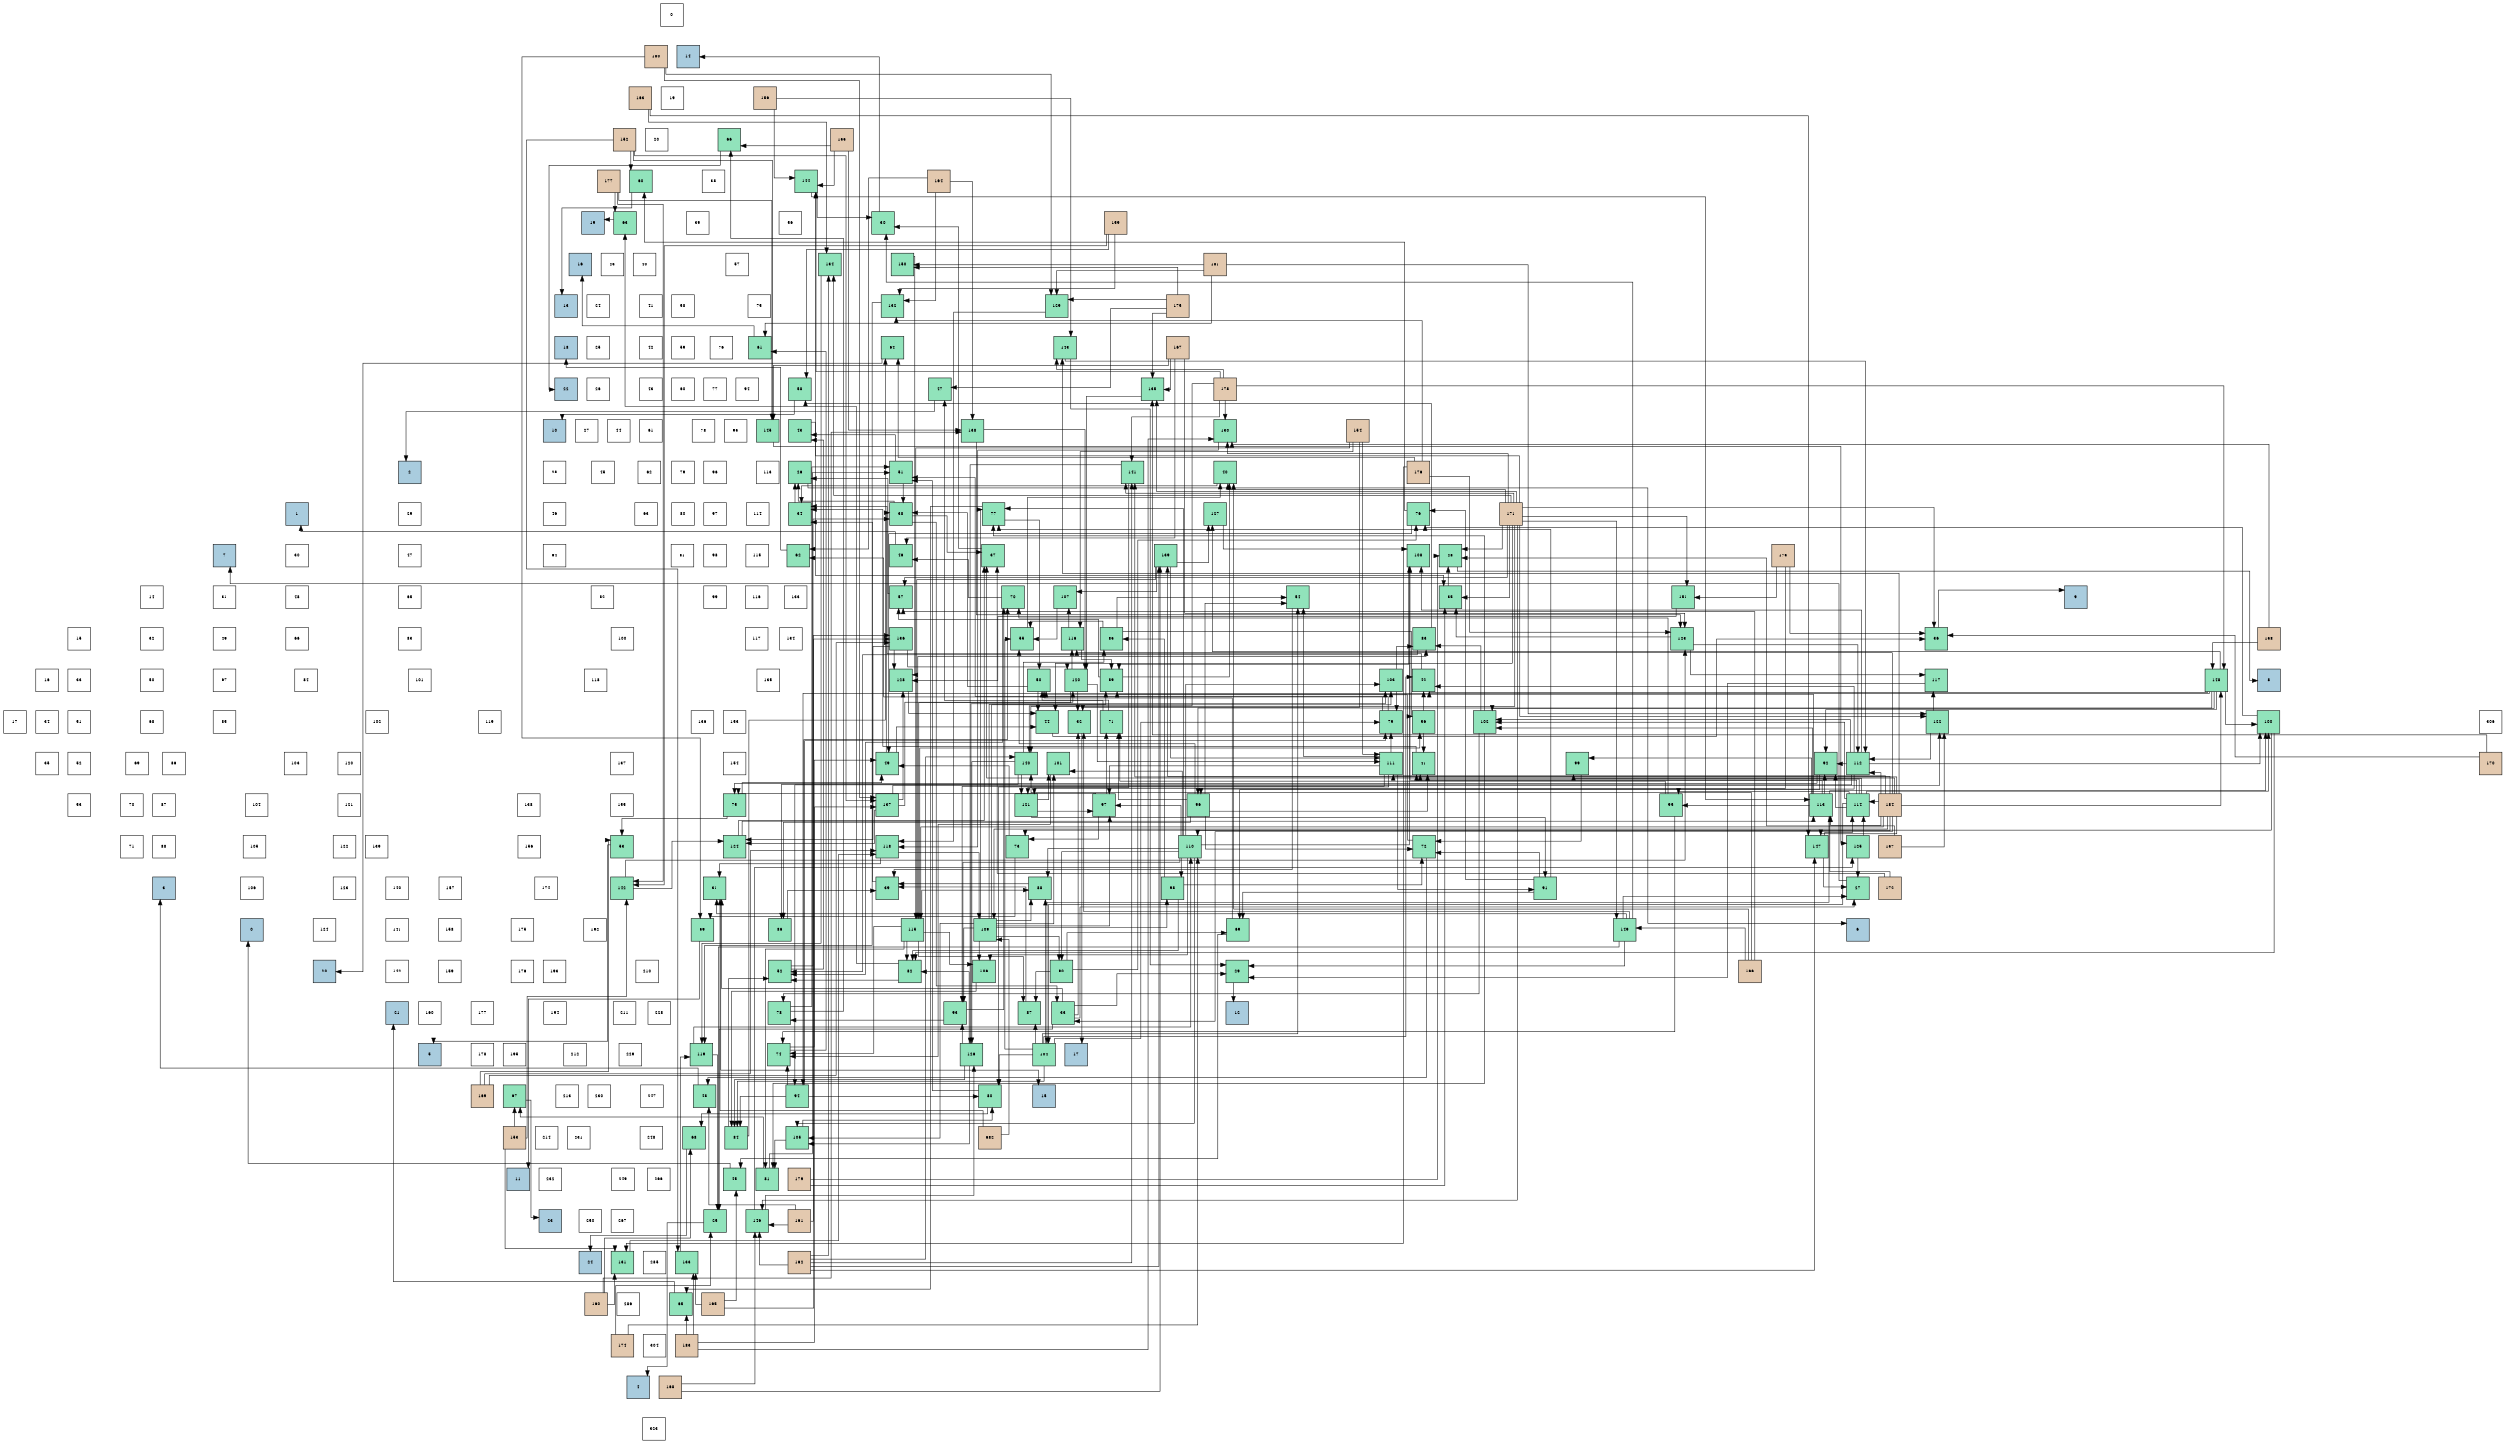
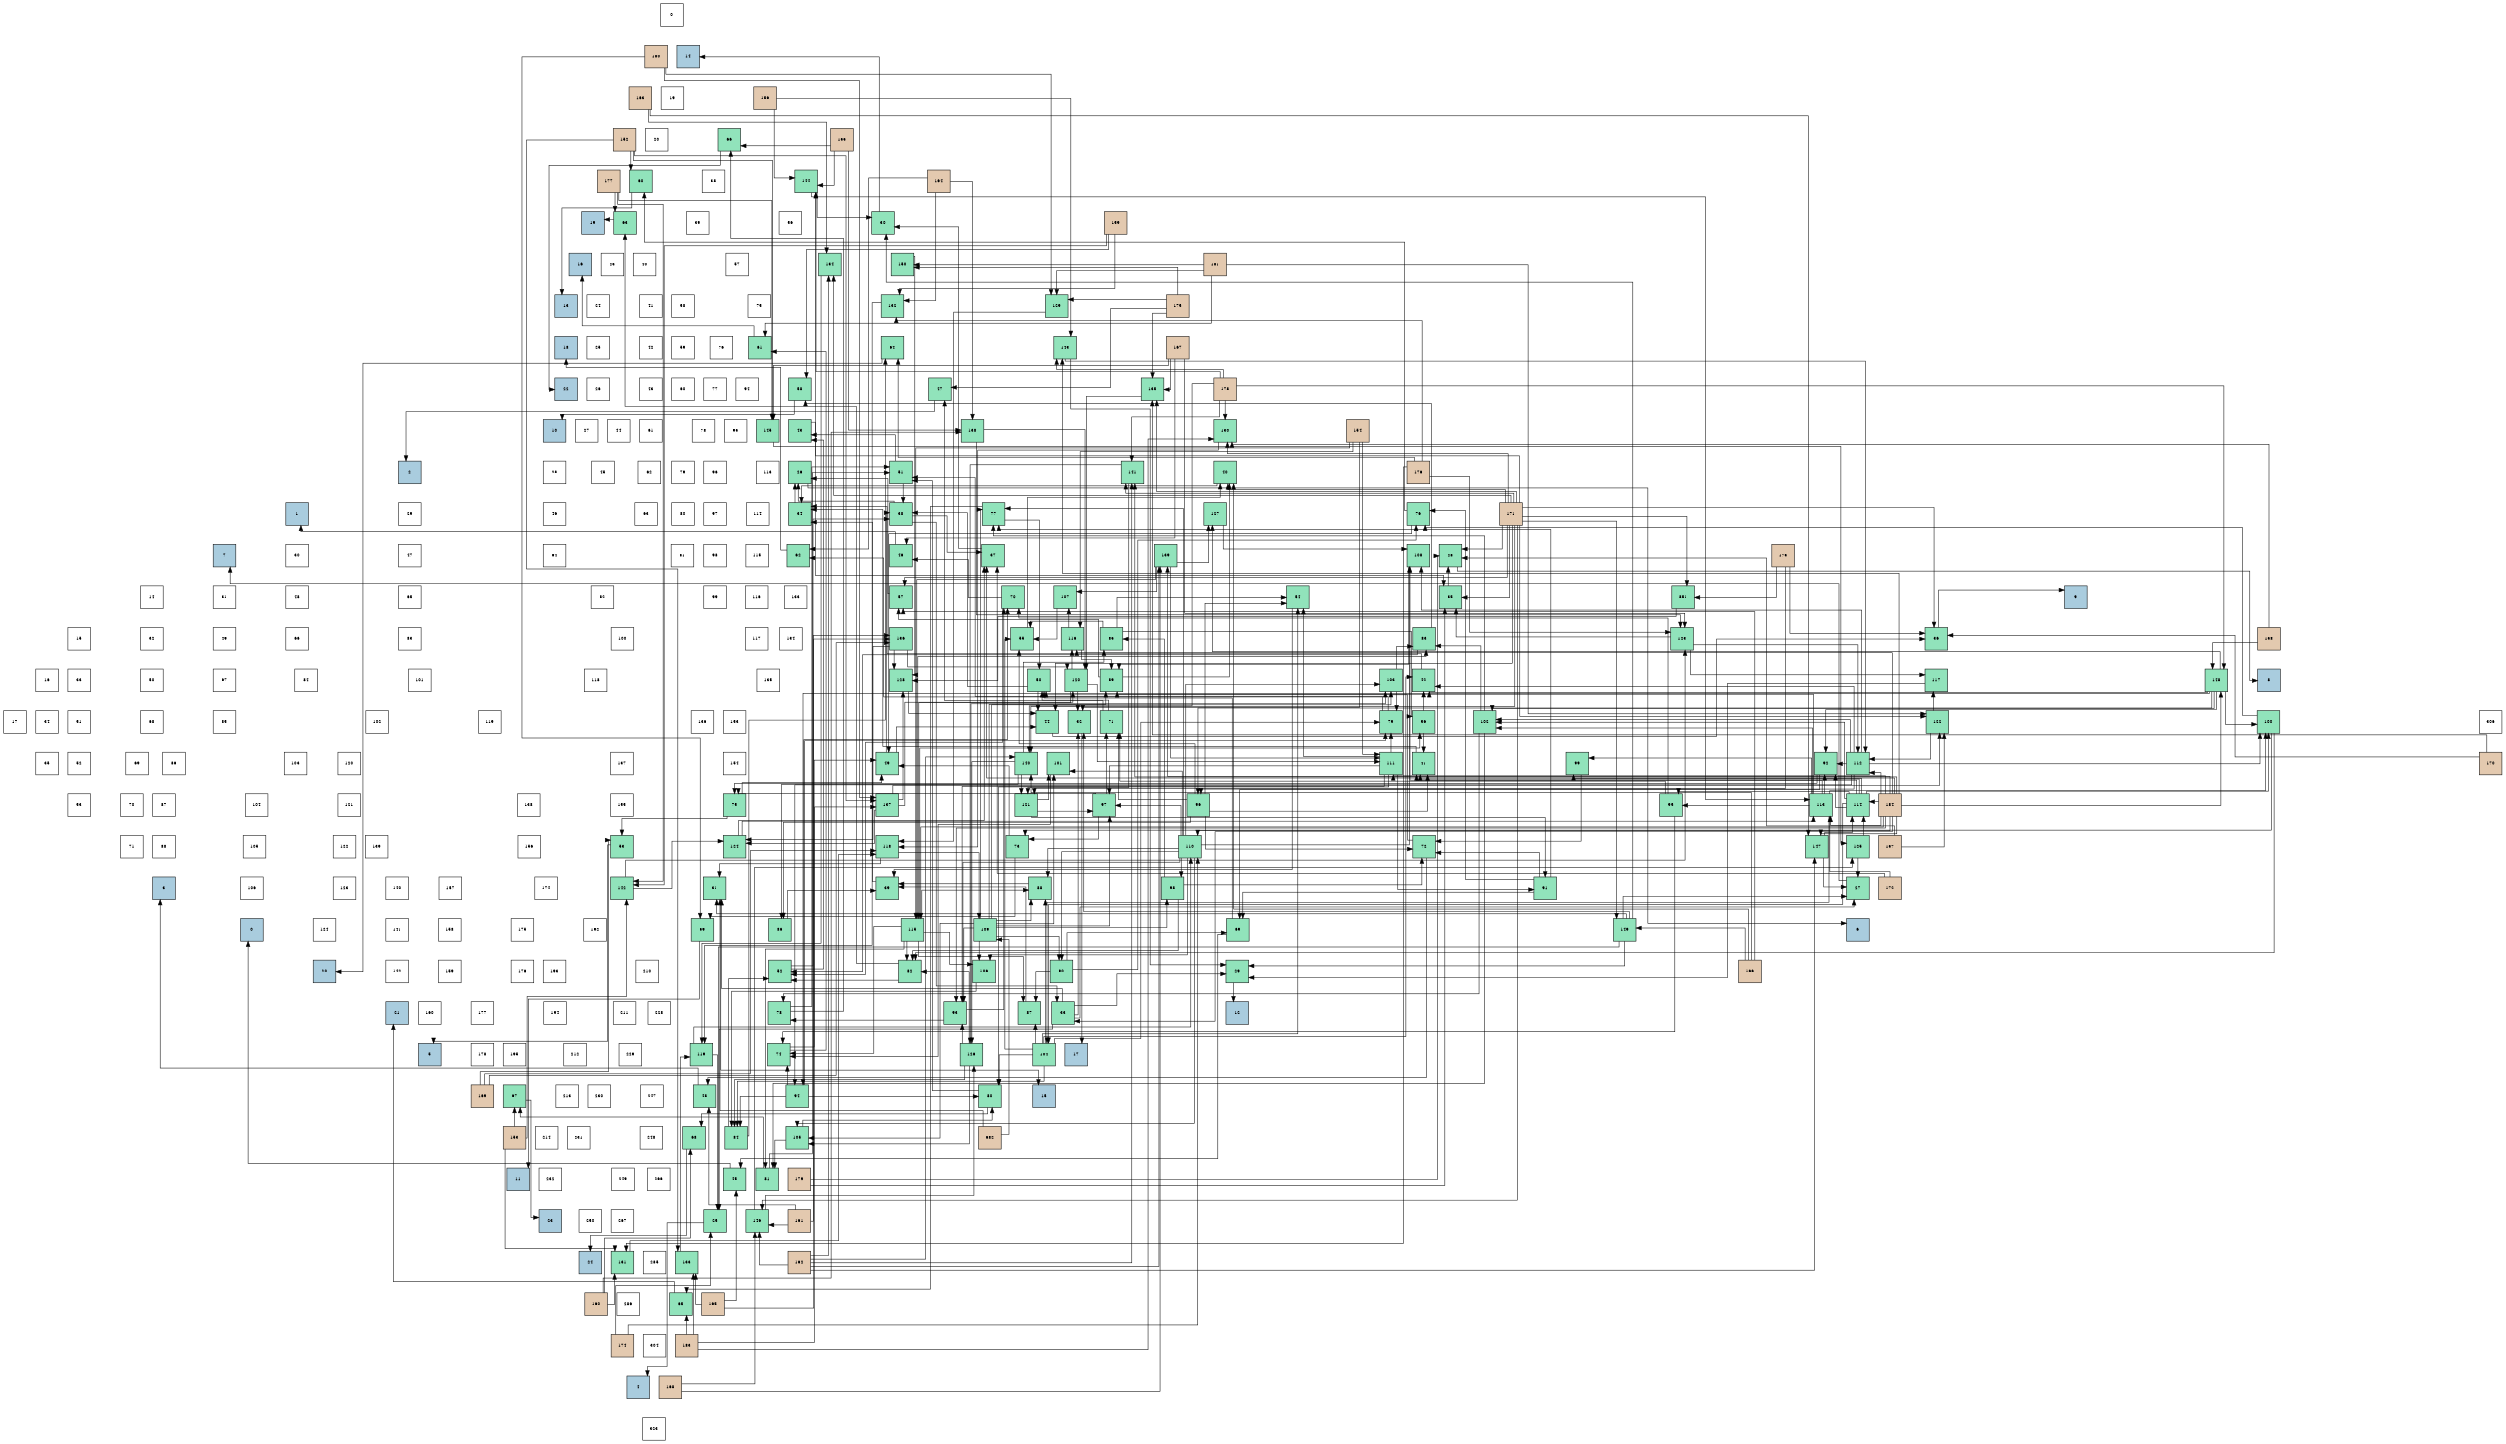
(1683, 597) -> (1683, 597)
(1405, 829) -> (1342, 828)
